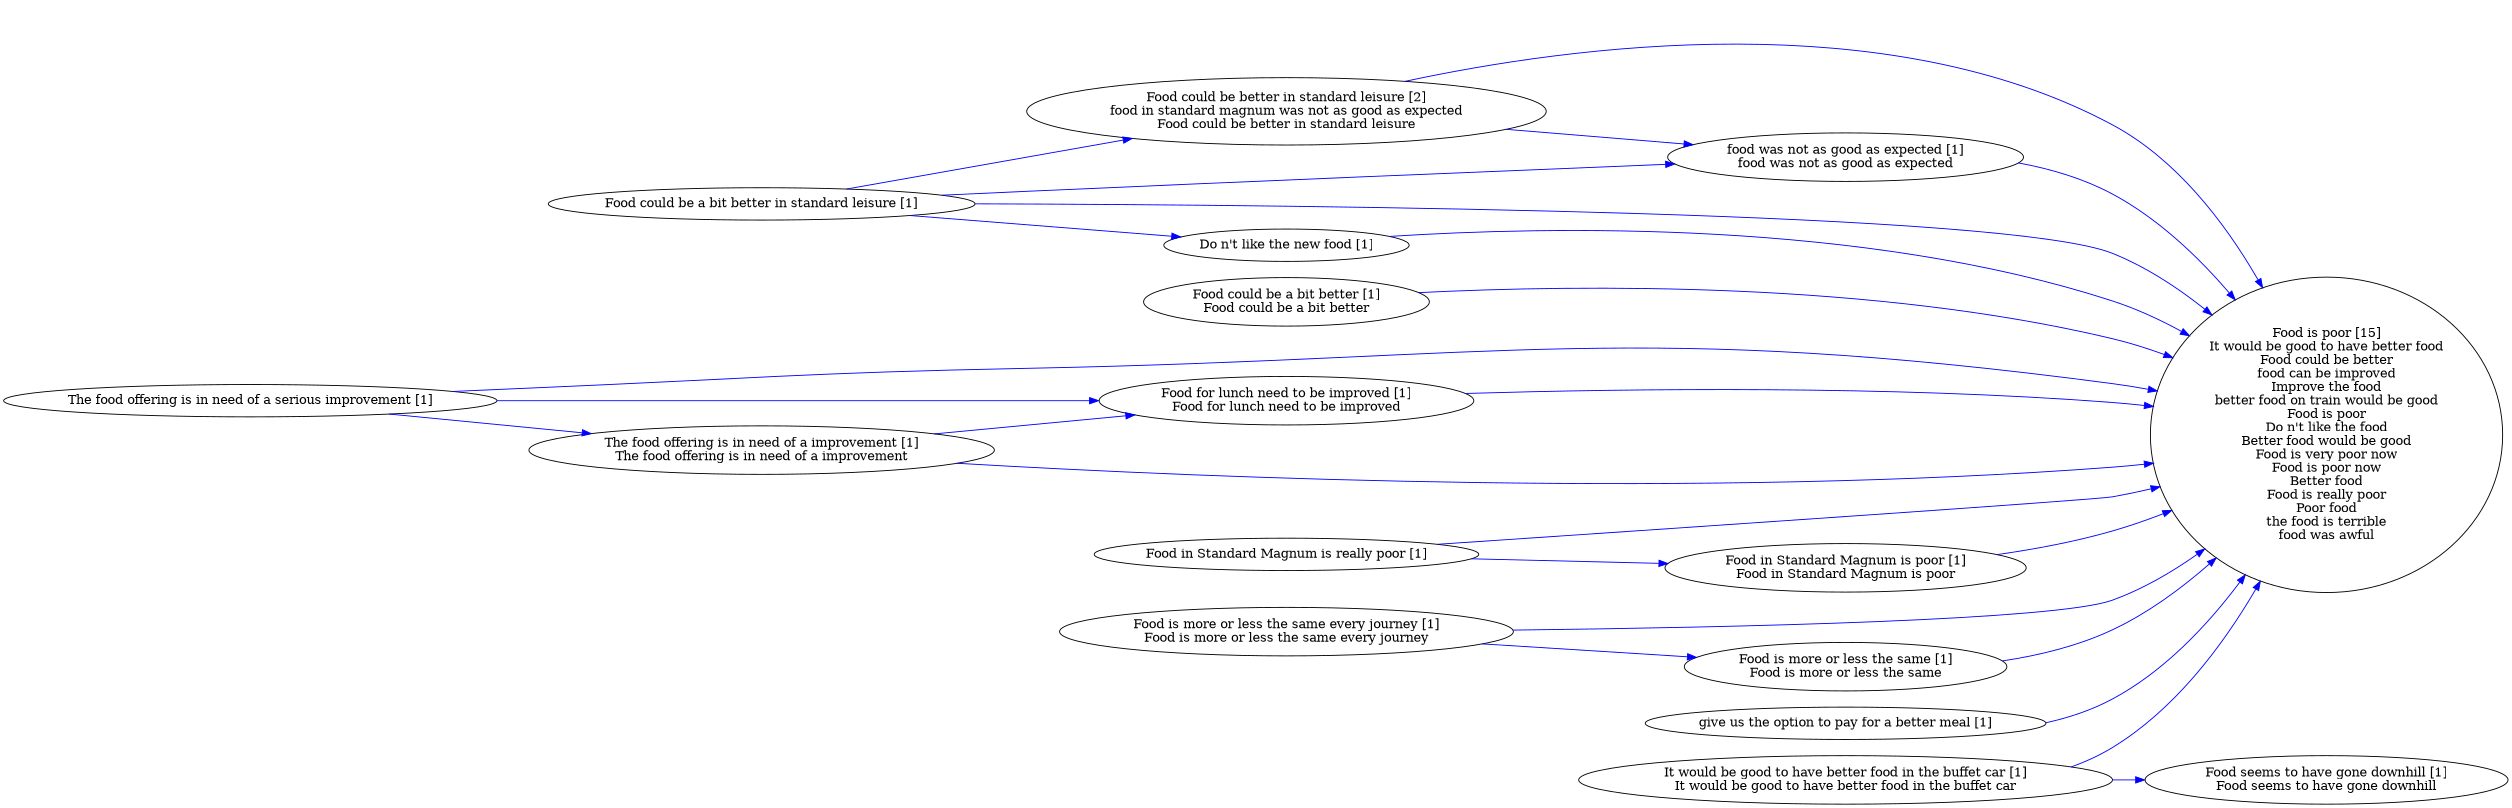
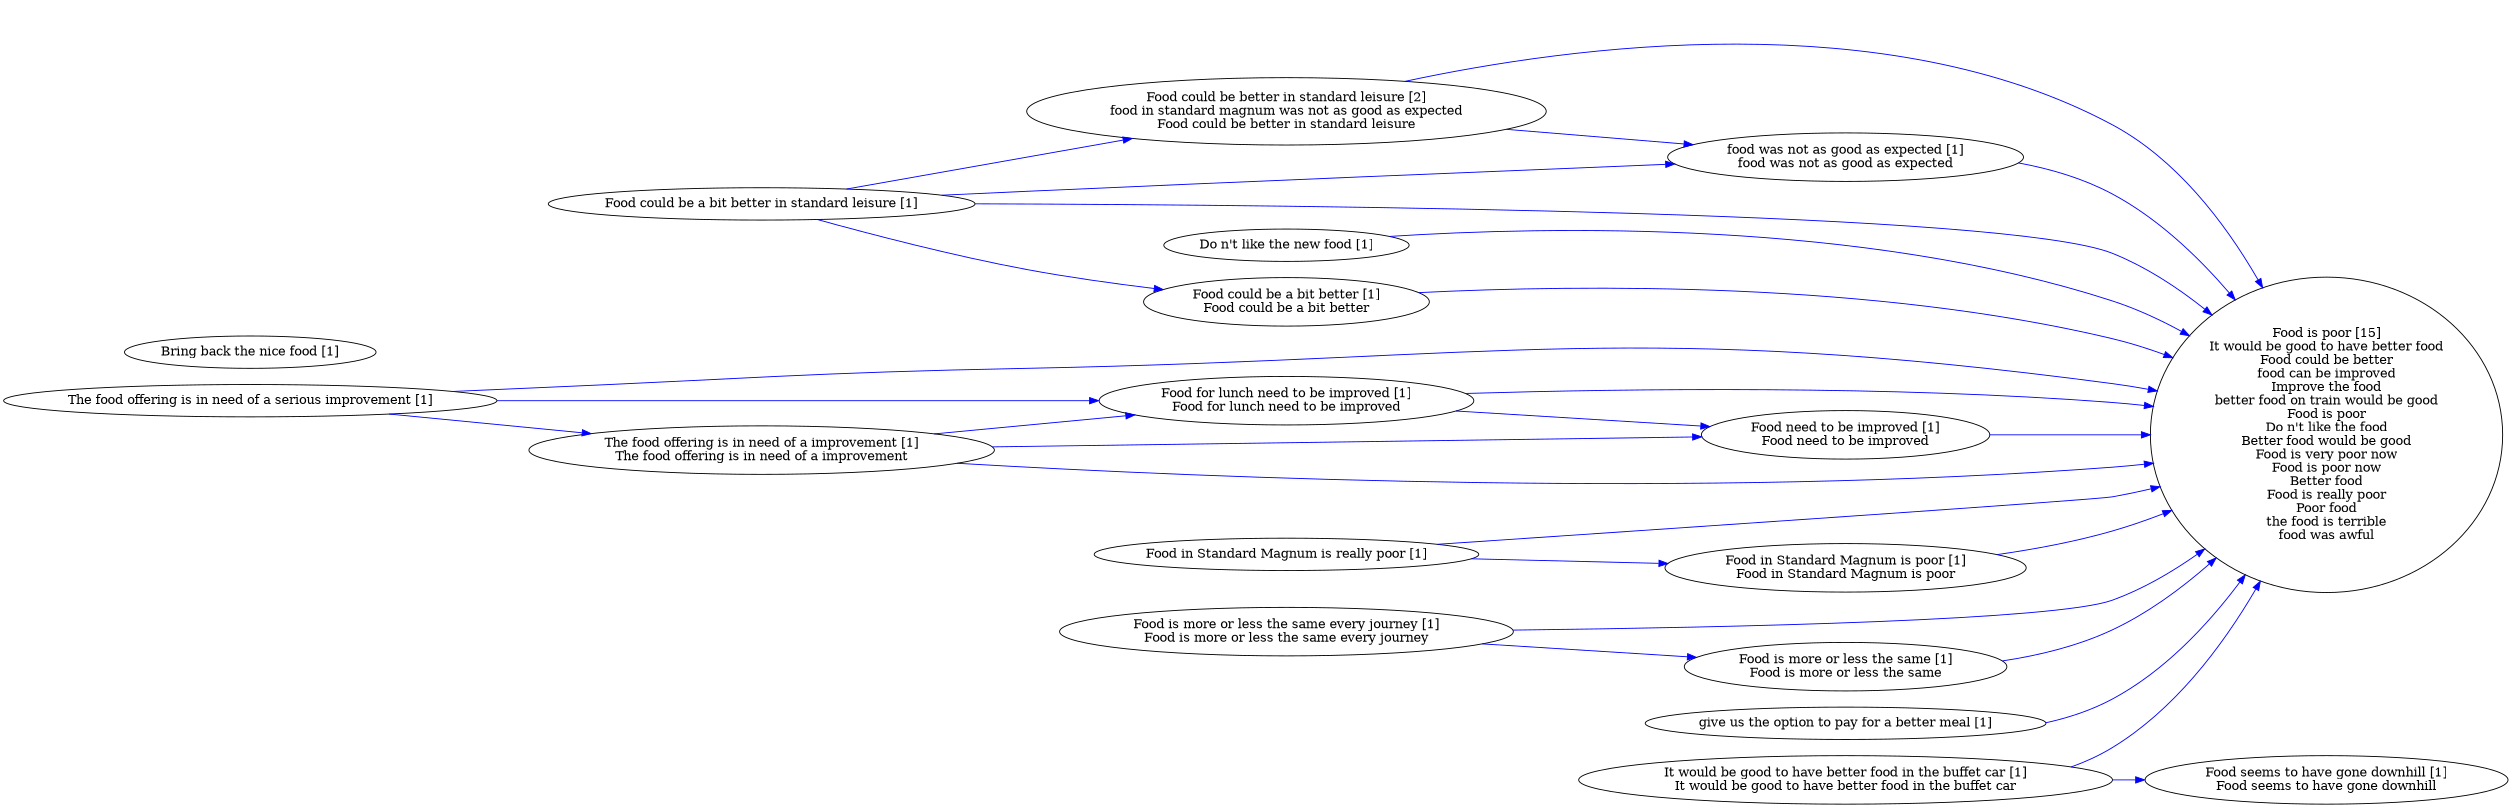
(1041, 226) -> (984, 261)
none -> (250, 352)
none -> (1846, 435)
